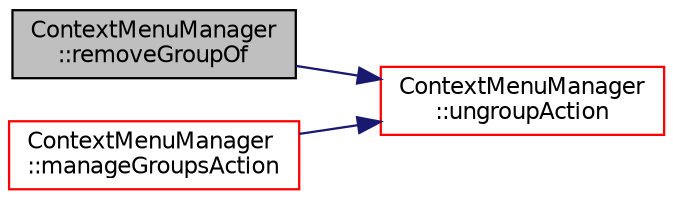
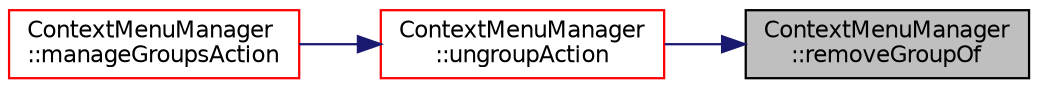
(327, 71) -> (693, 44)
